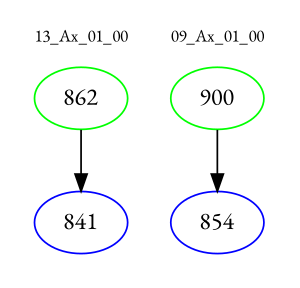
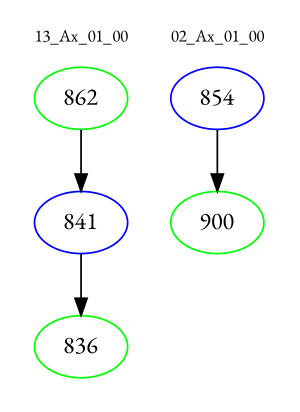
(218, 37) -> (218, 37)
(217, 152) -> (217, 152)
none -> (81, 347)
